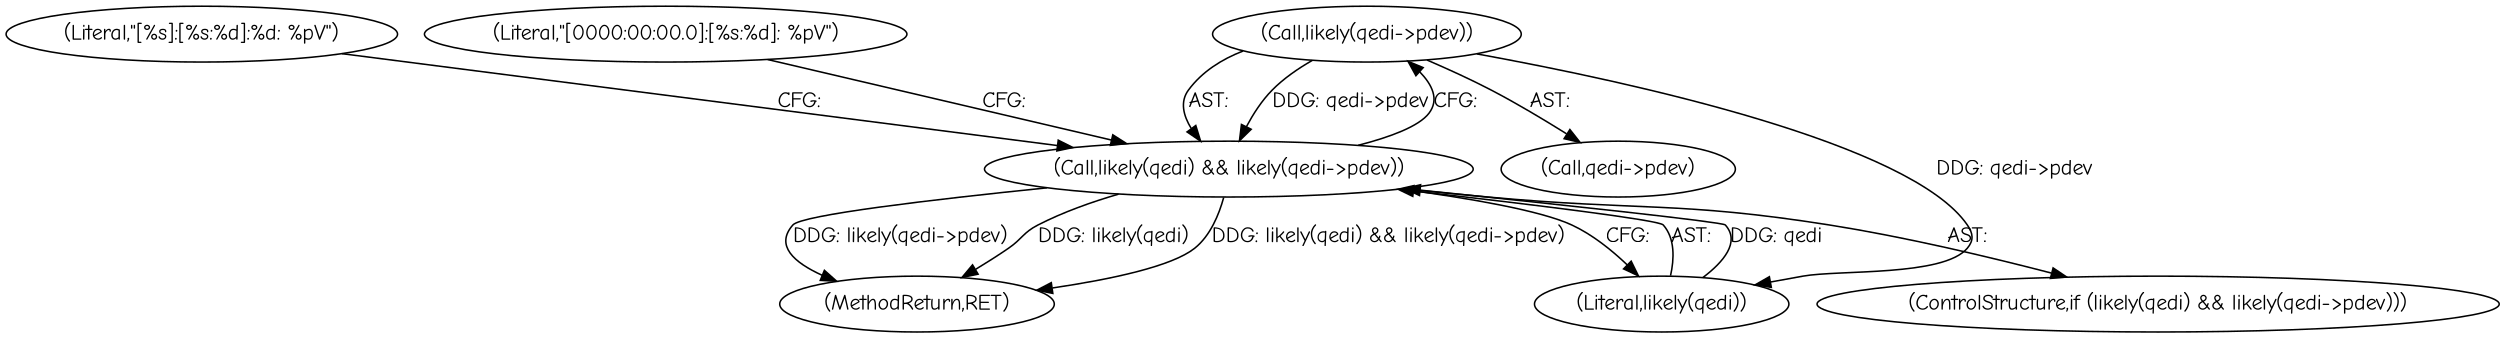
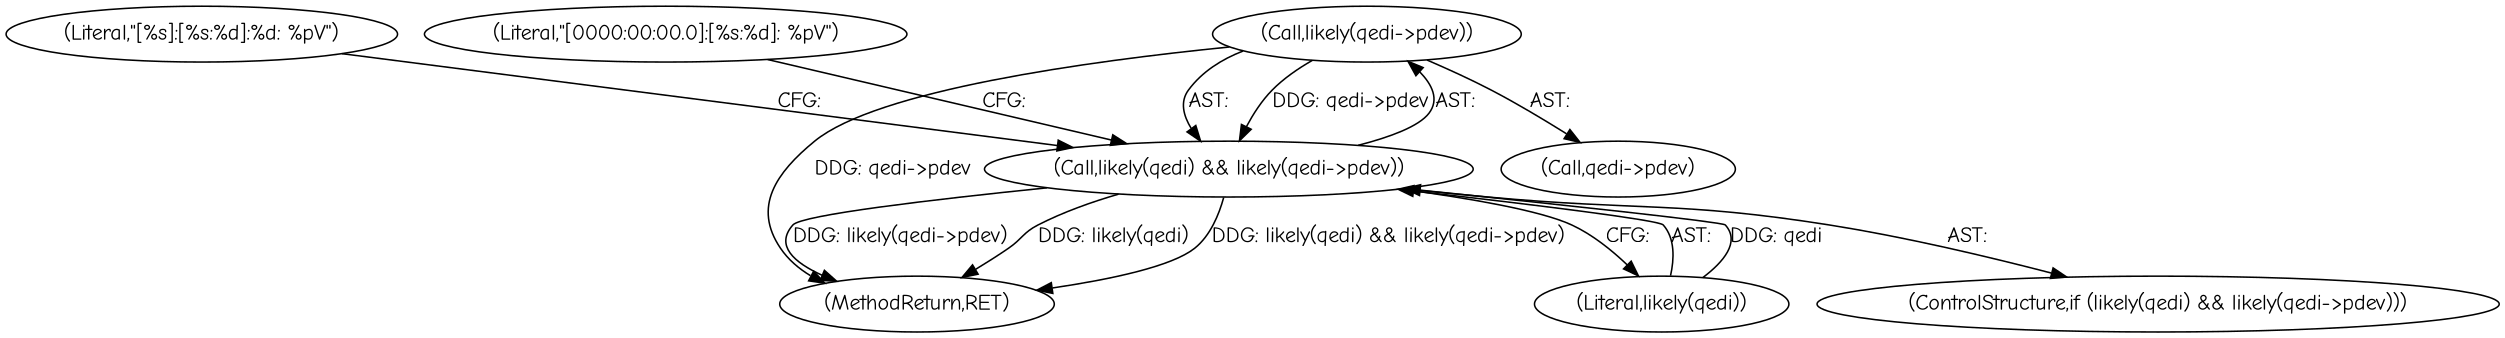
(1459, 102) -> (1459, 102)
(1841, 148) -> (950, 90)
